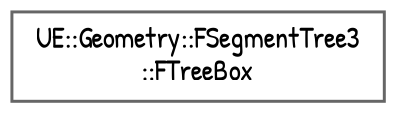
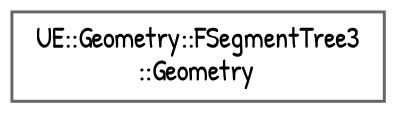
(198, 57) -> (198, 57)
